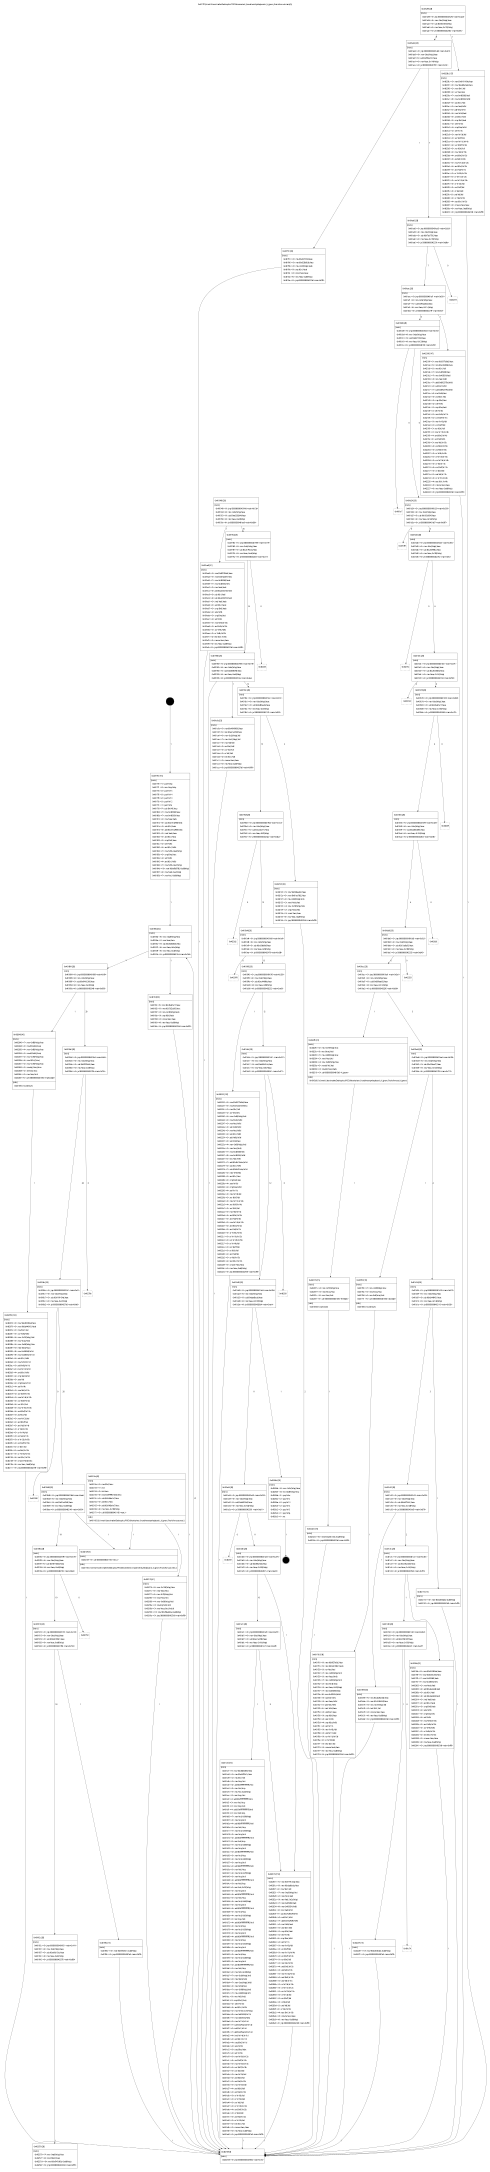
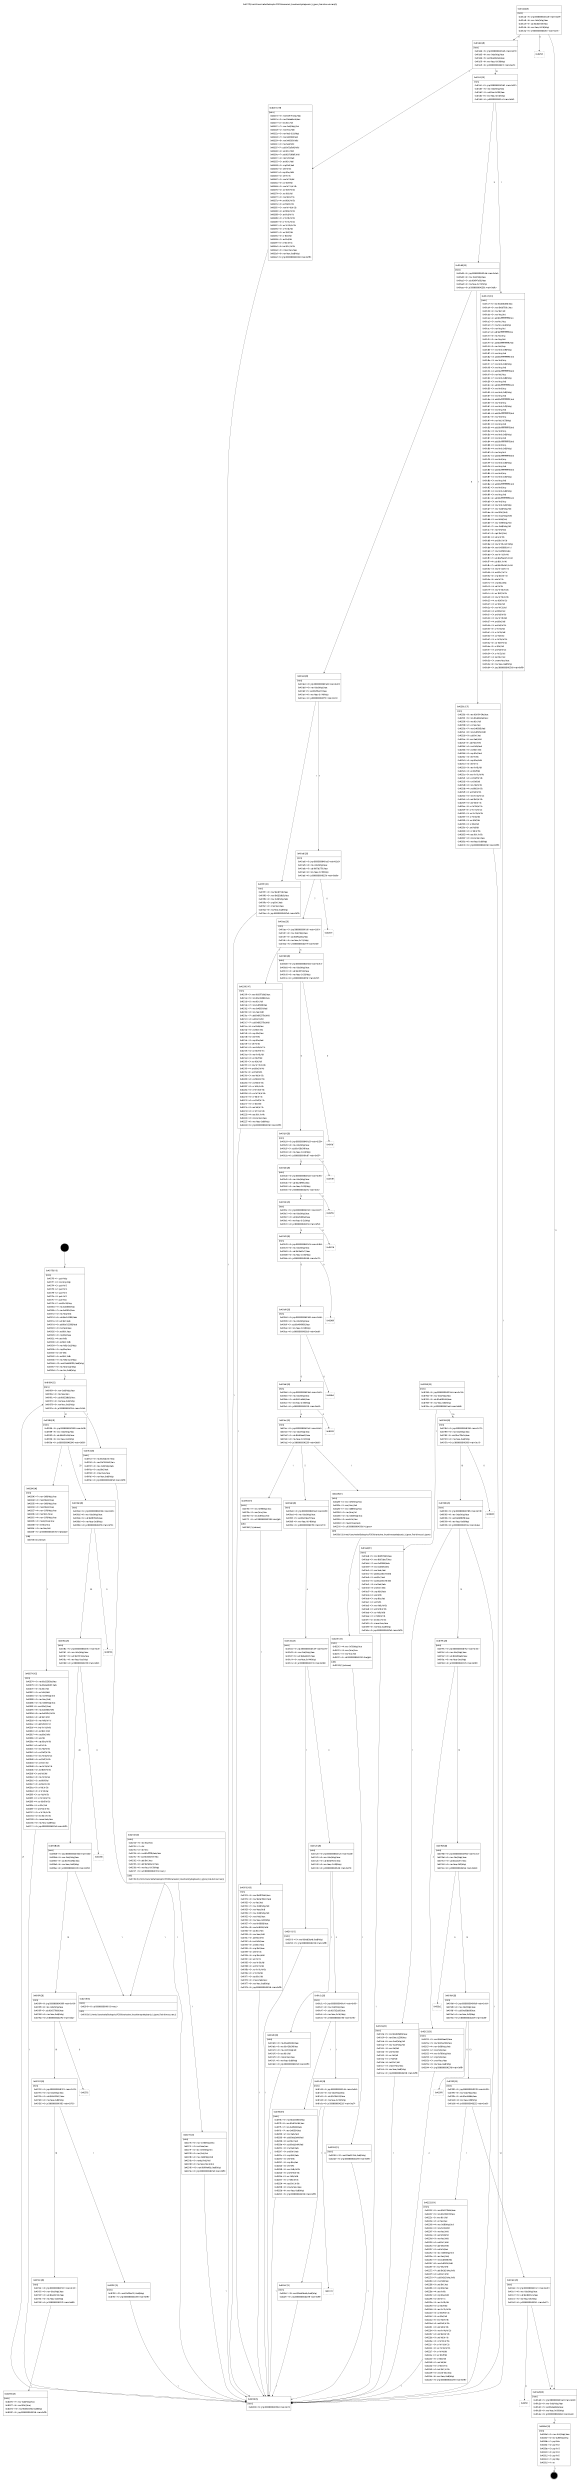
(404, 1175) -> (281, 1471)
(249, 1396) -> (554, 1211)
(270, 1760) -> (486, 182)
